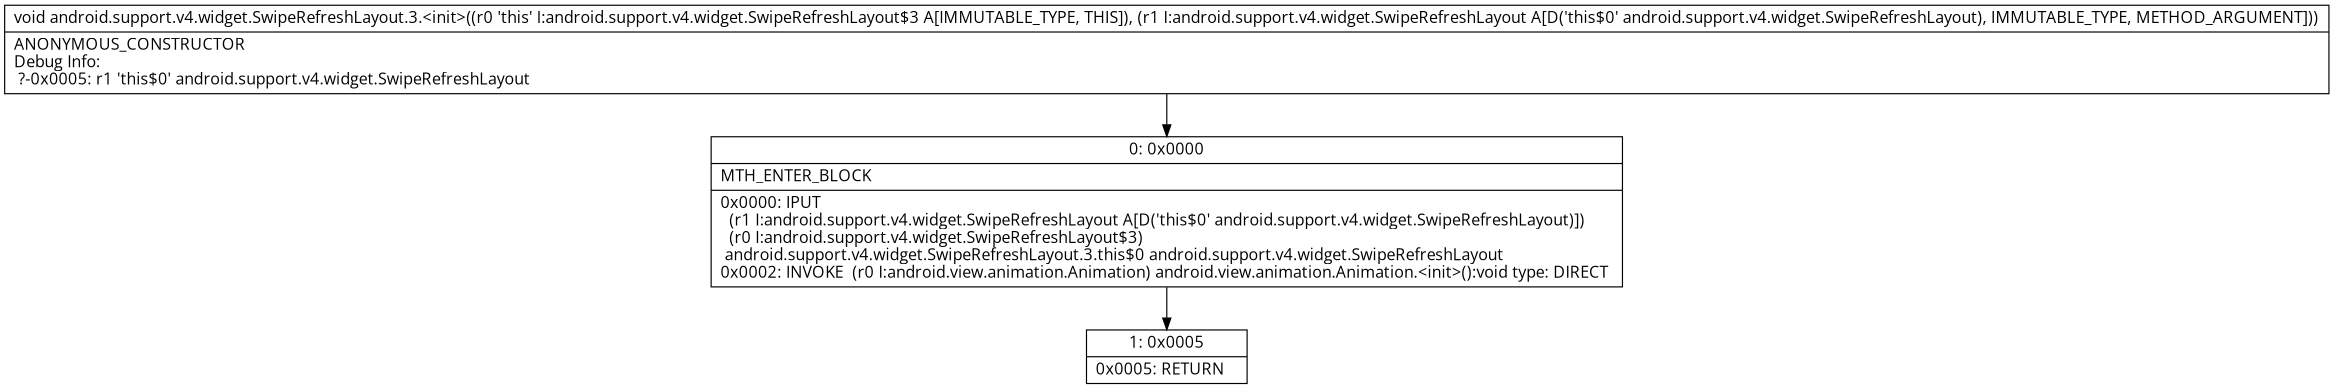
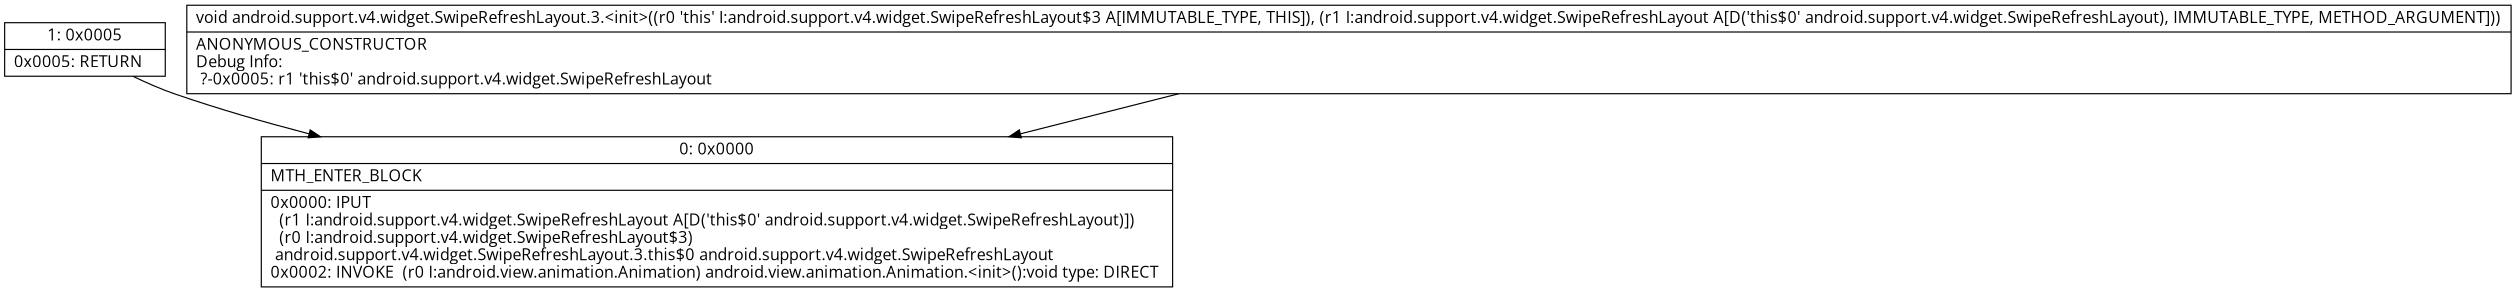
(1167, 303) -> (220, 109)
